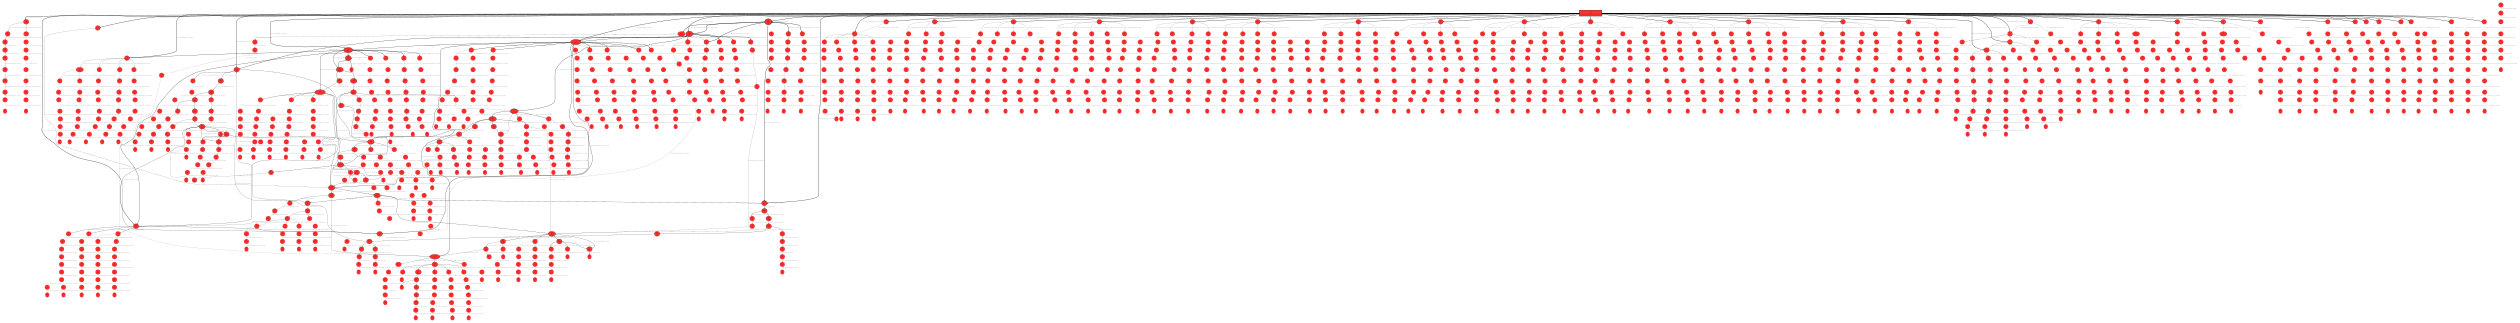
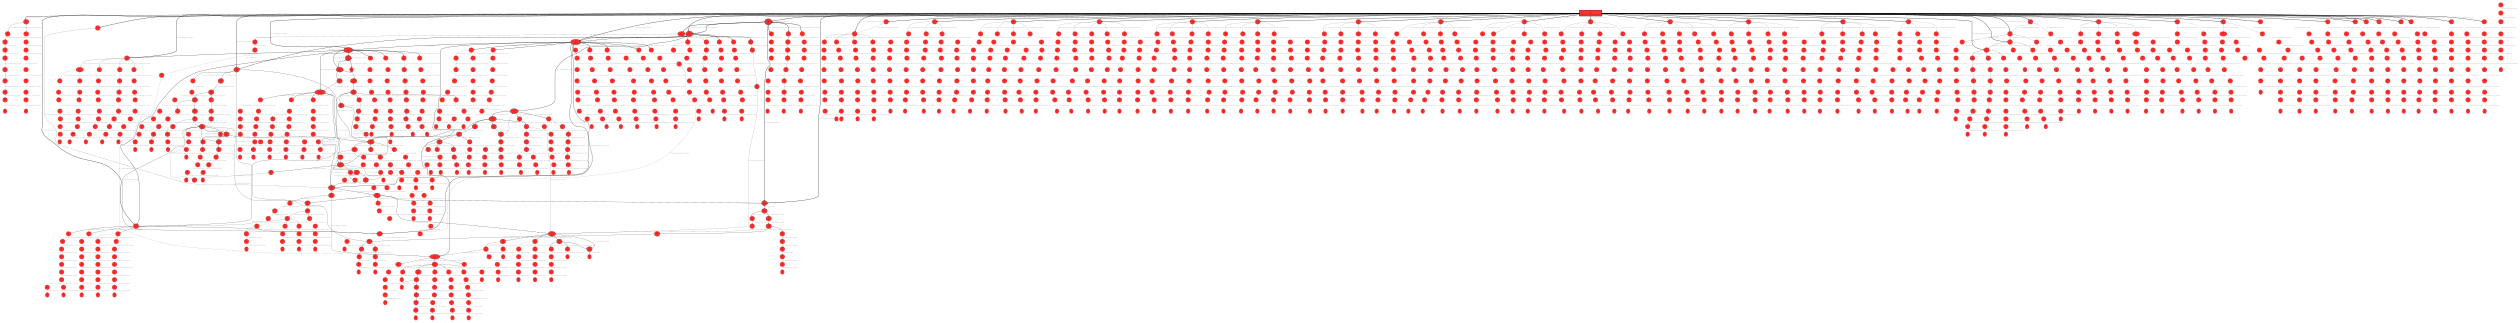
(736, 29) -> (768, 28)
